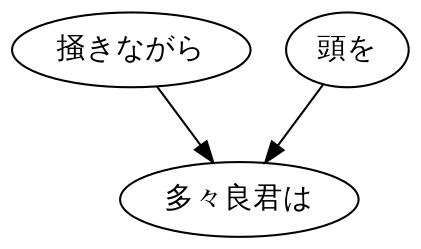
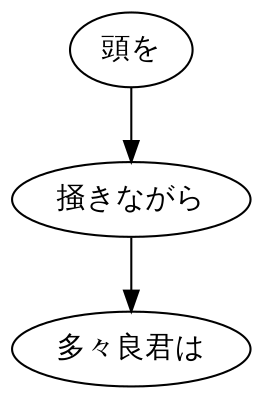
(300, 115) -> (131, 114)
